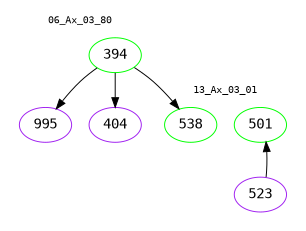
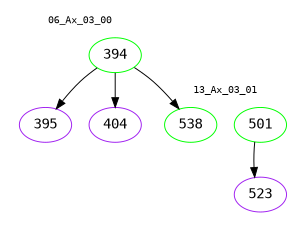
(80, 21) -> (80, 21)
(45, 125) -> (45, 125)
(267, 165) -> (254, 155)
